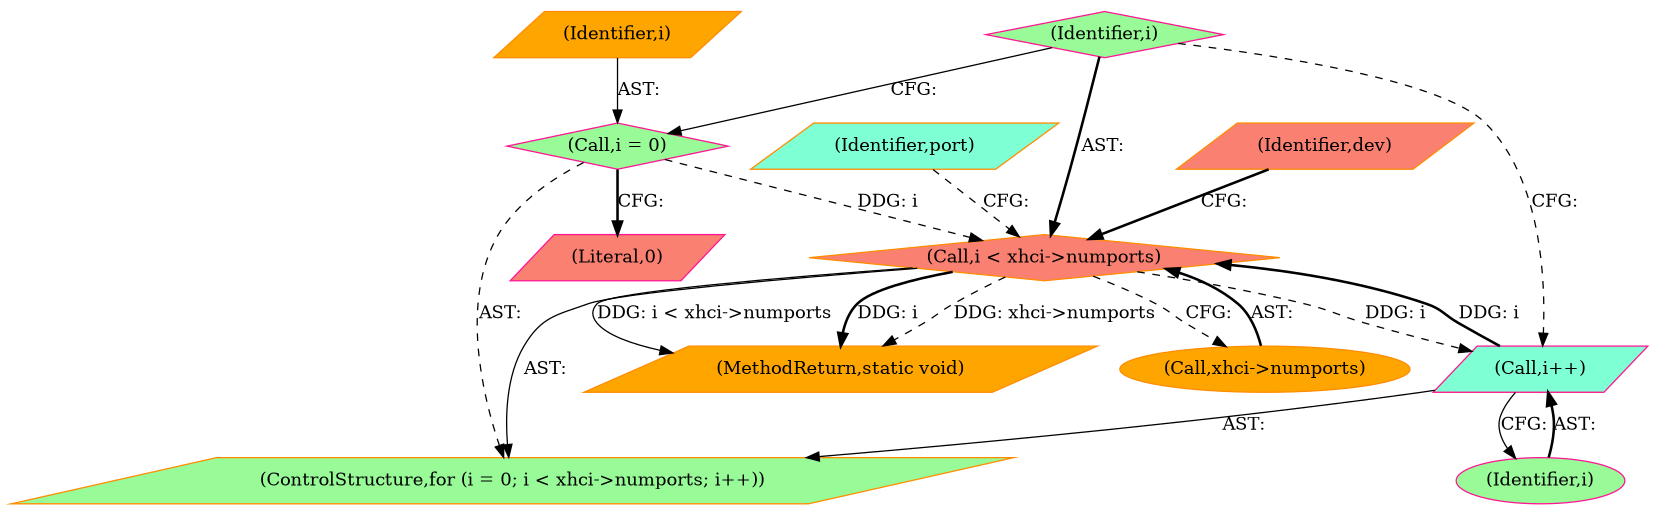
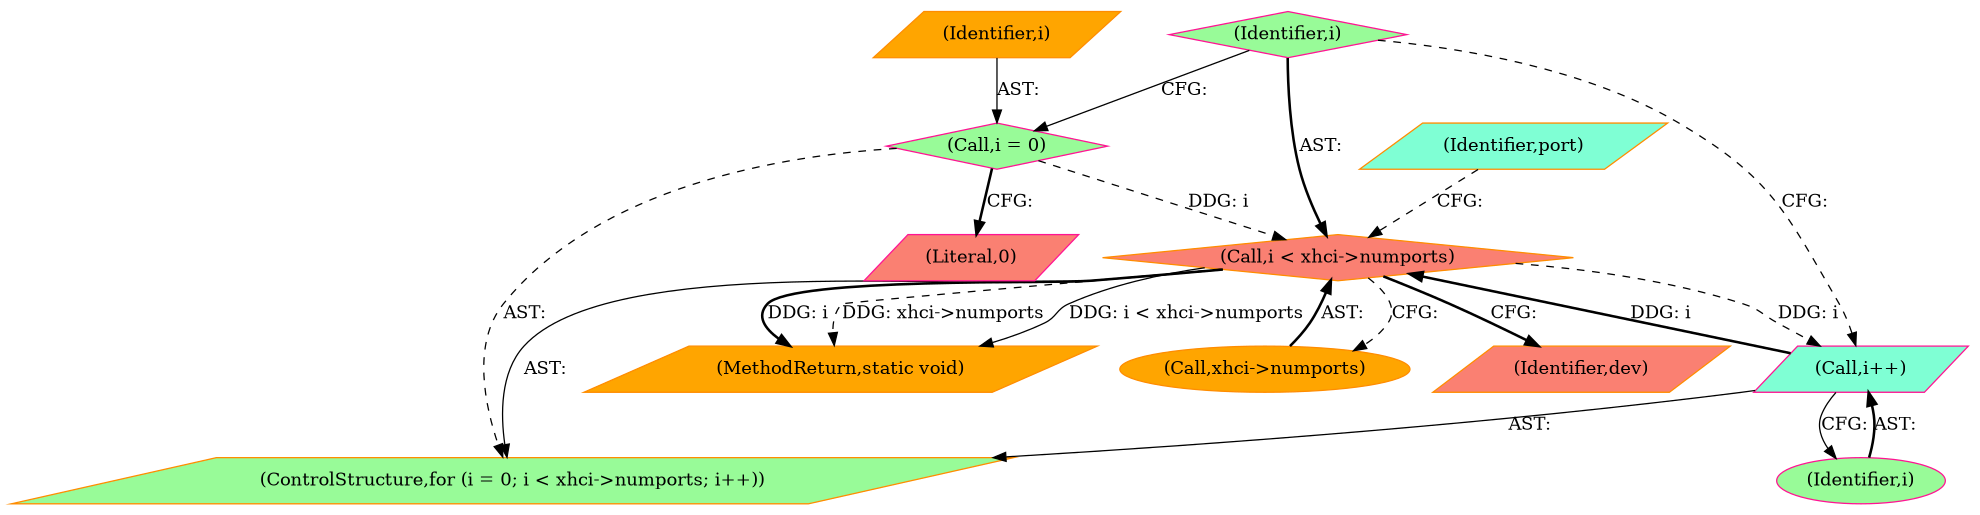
(1185, 202) -> (1456, 307)
